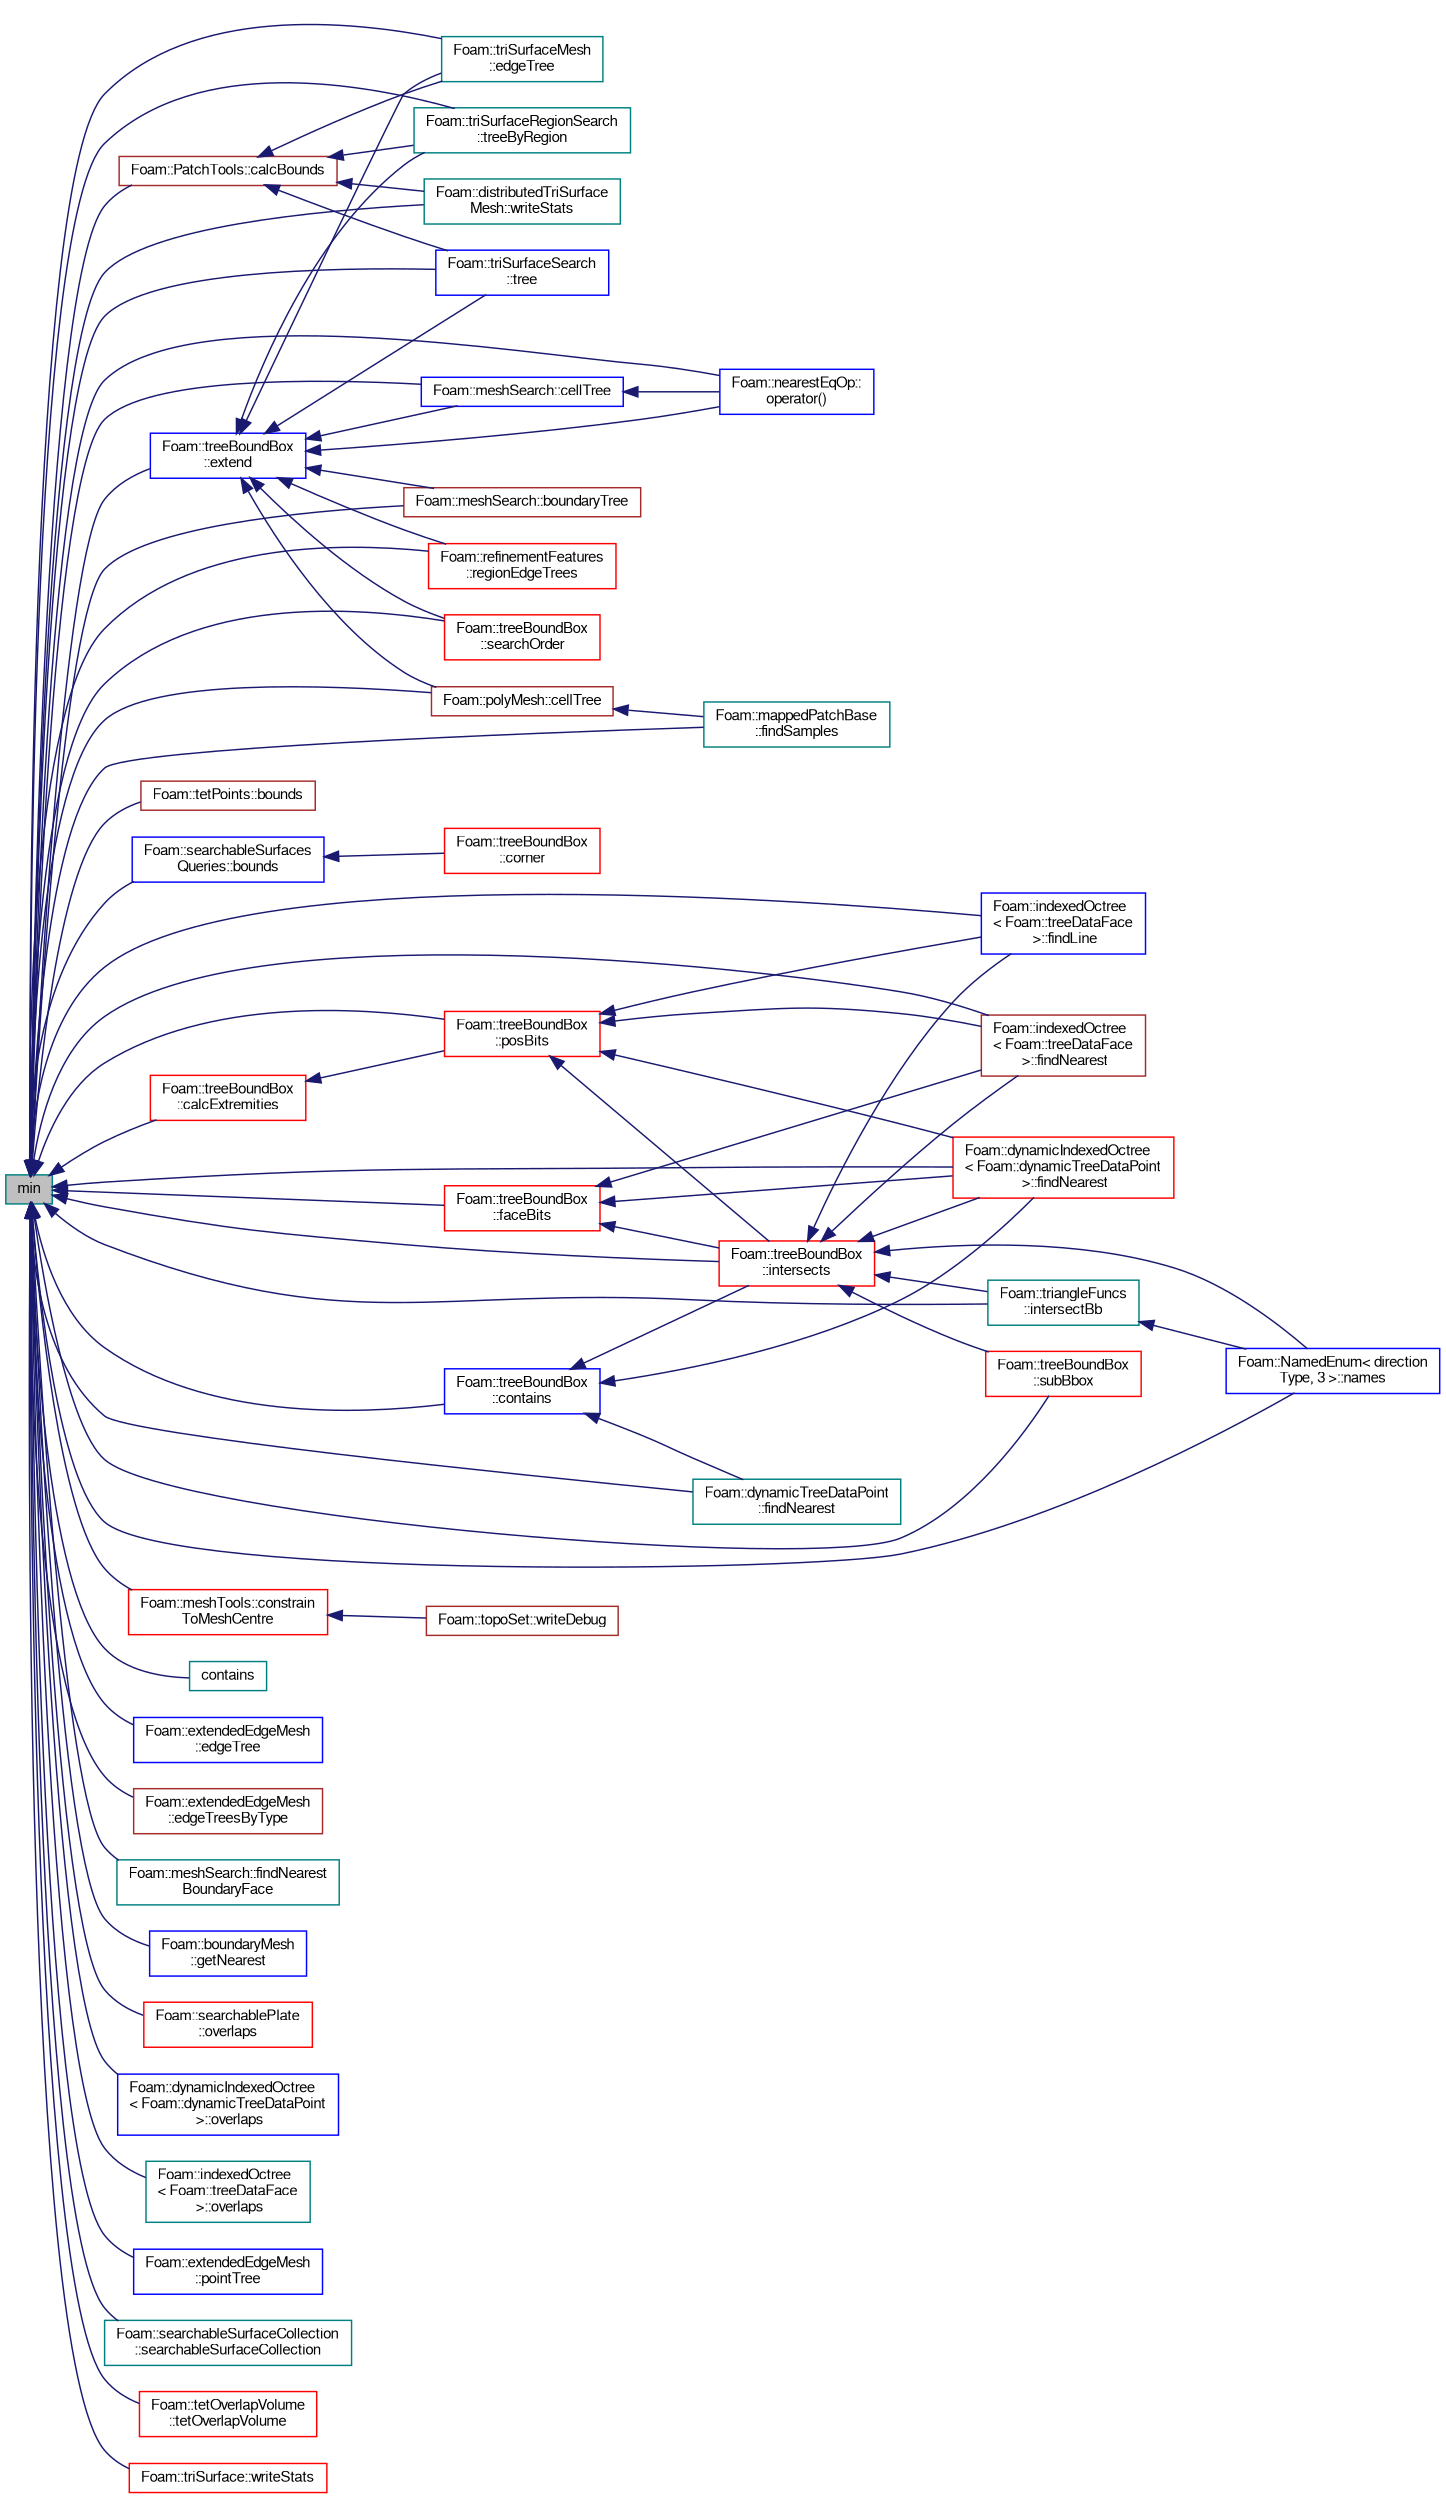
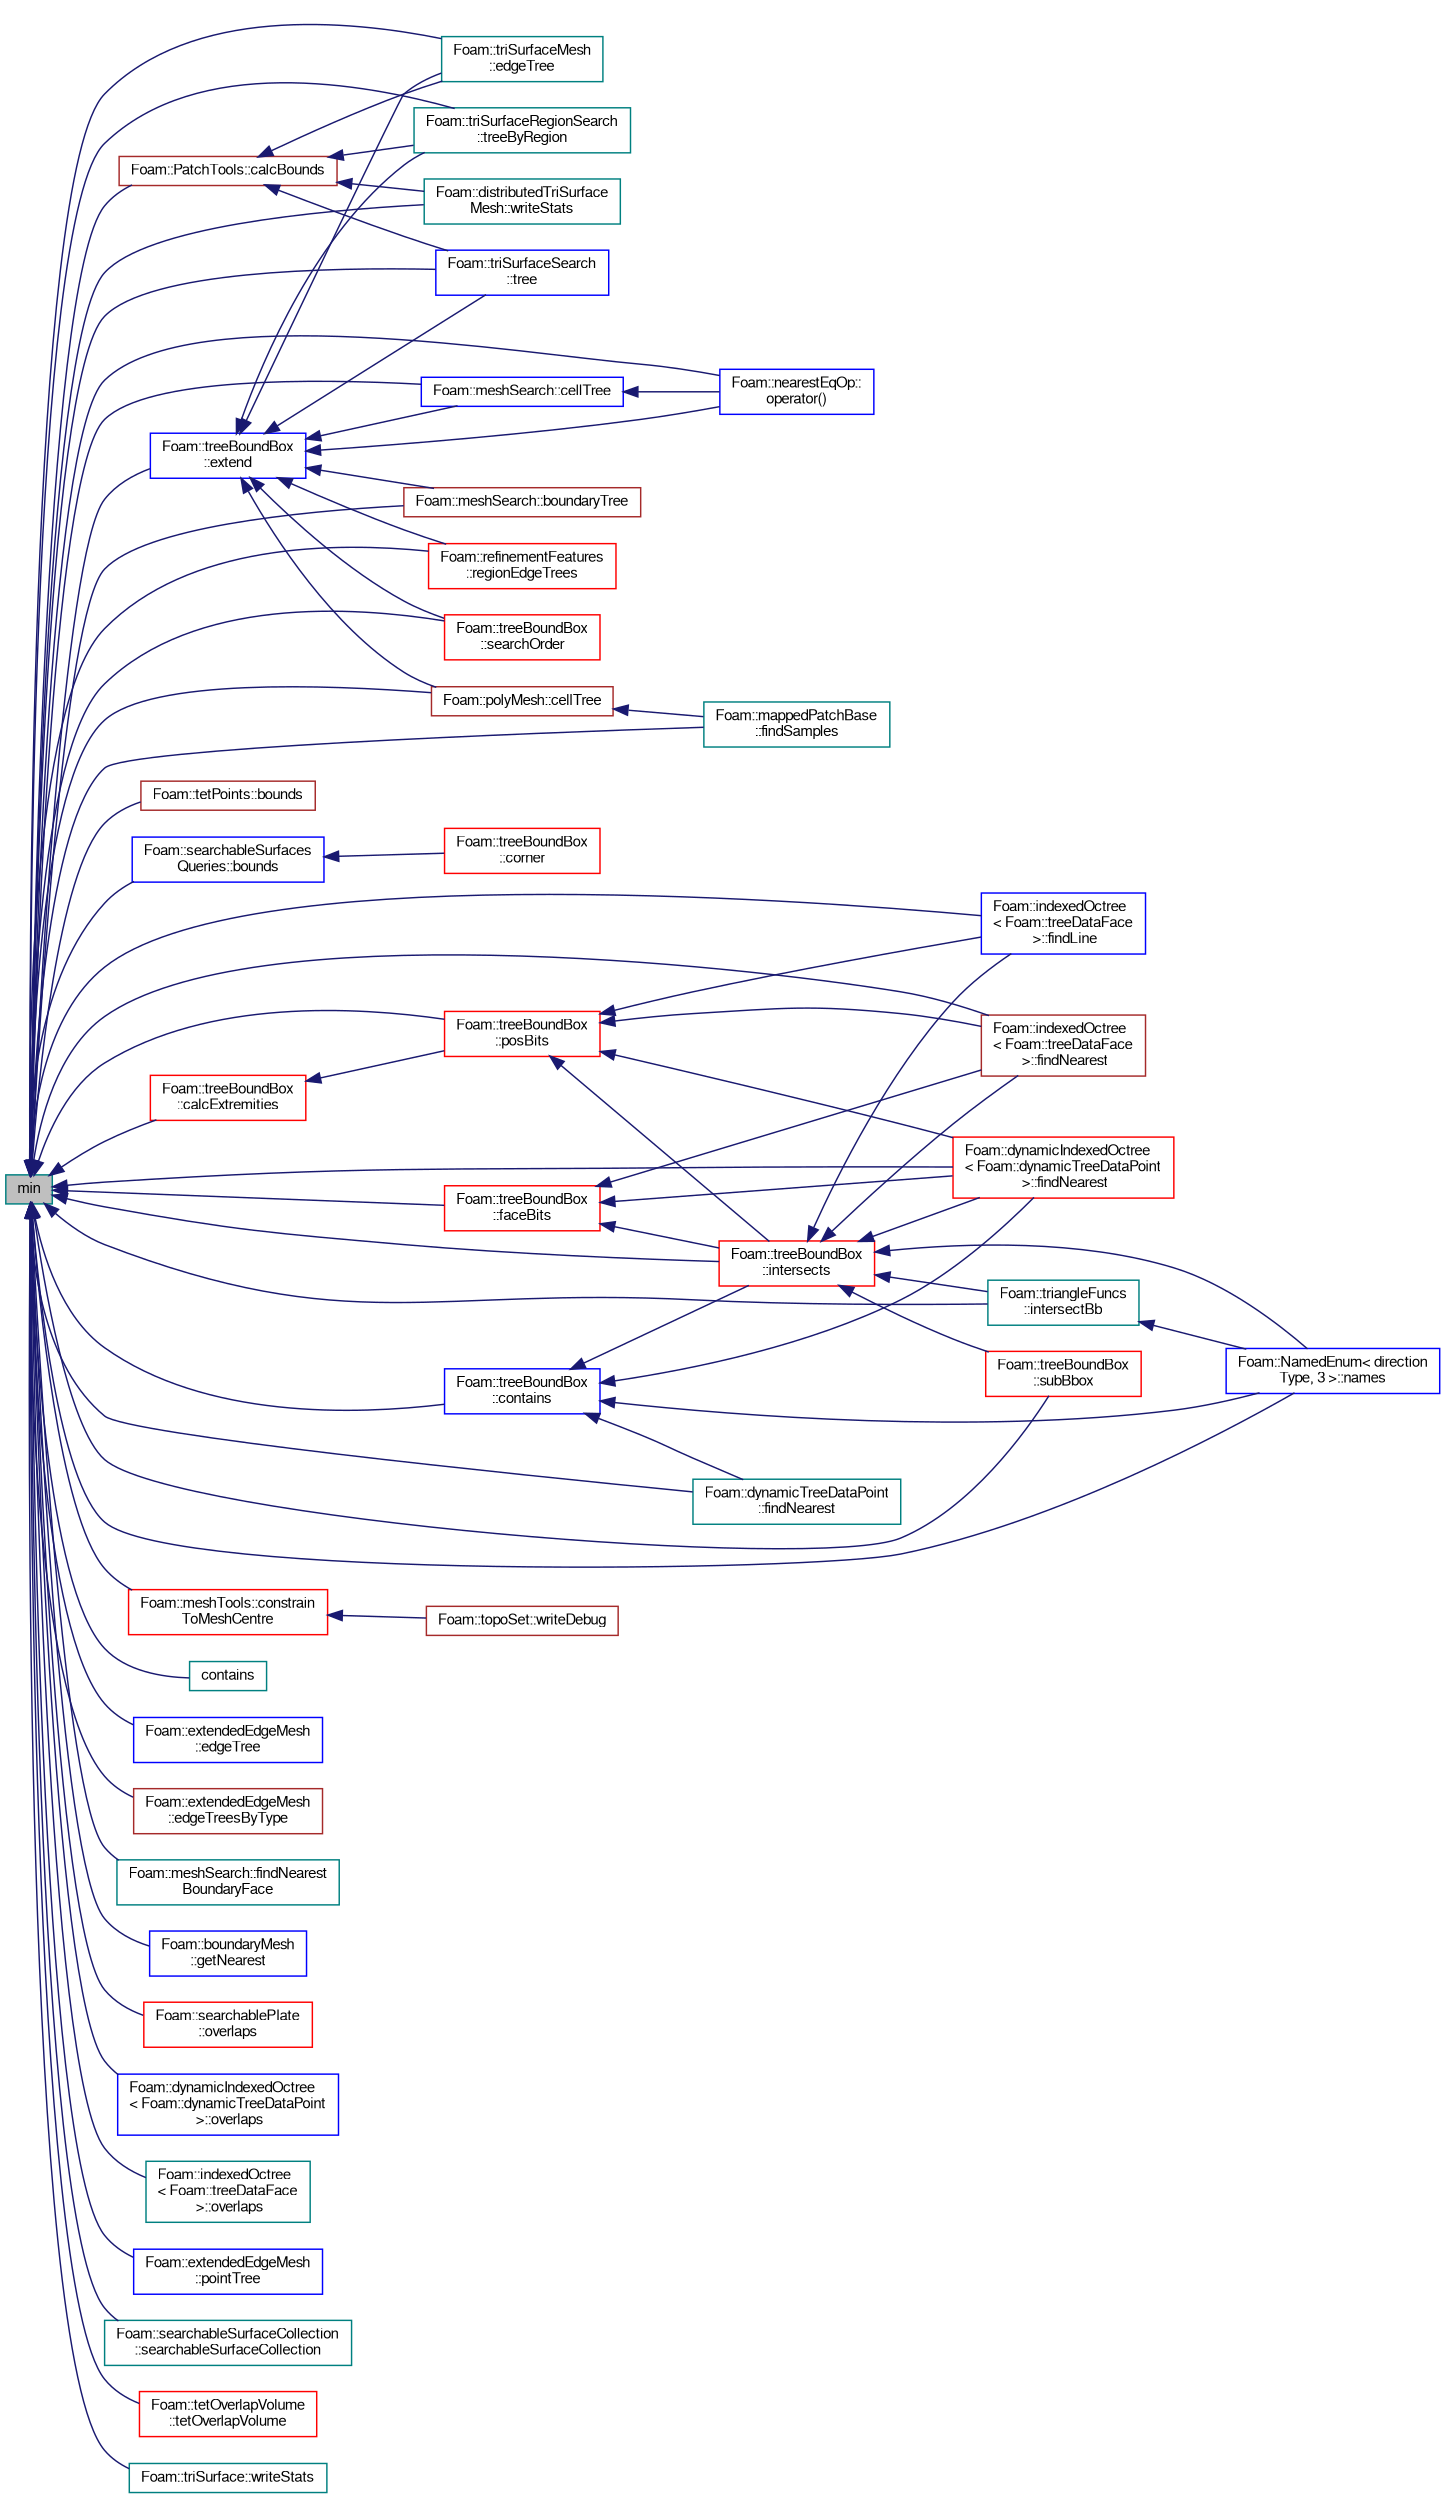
none -> (938, 1422)
(228, 2478) -> (228, 2478)
